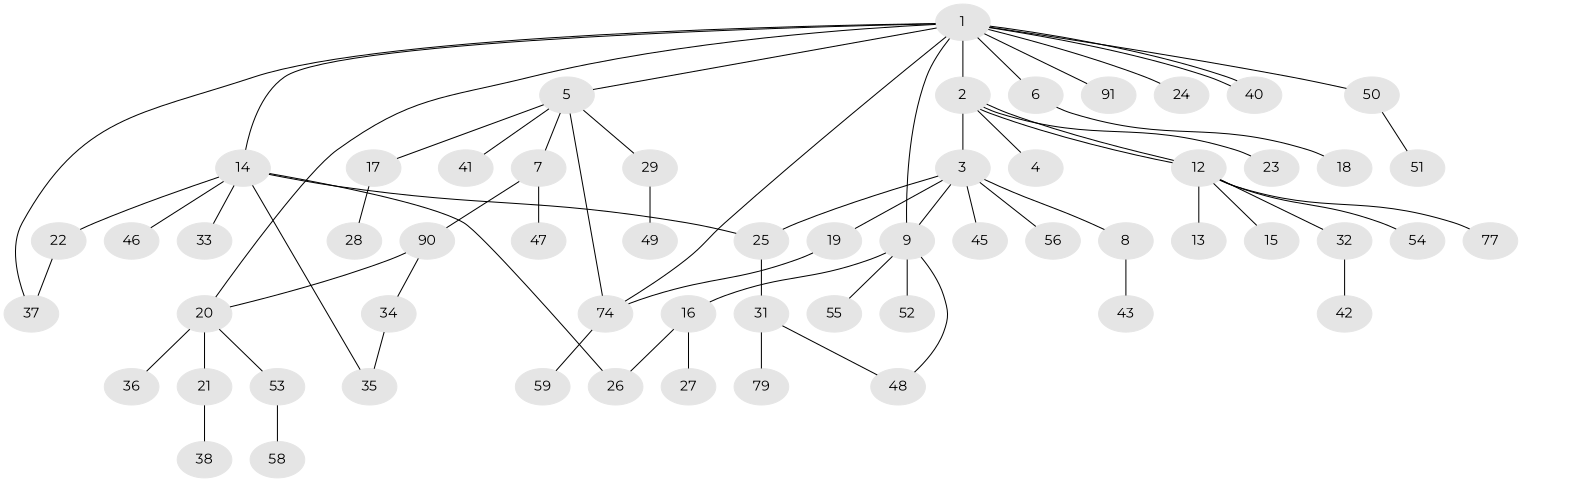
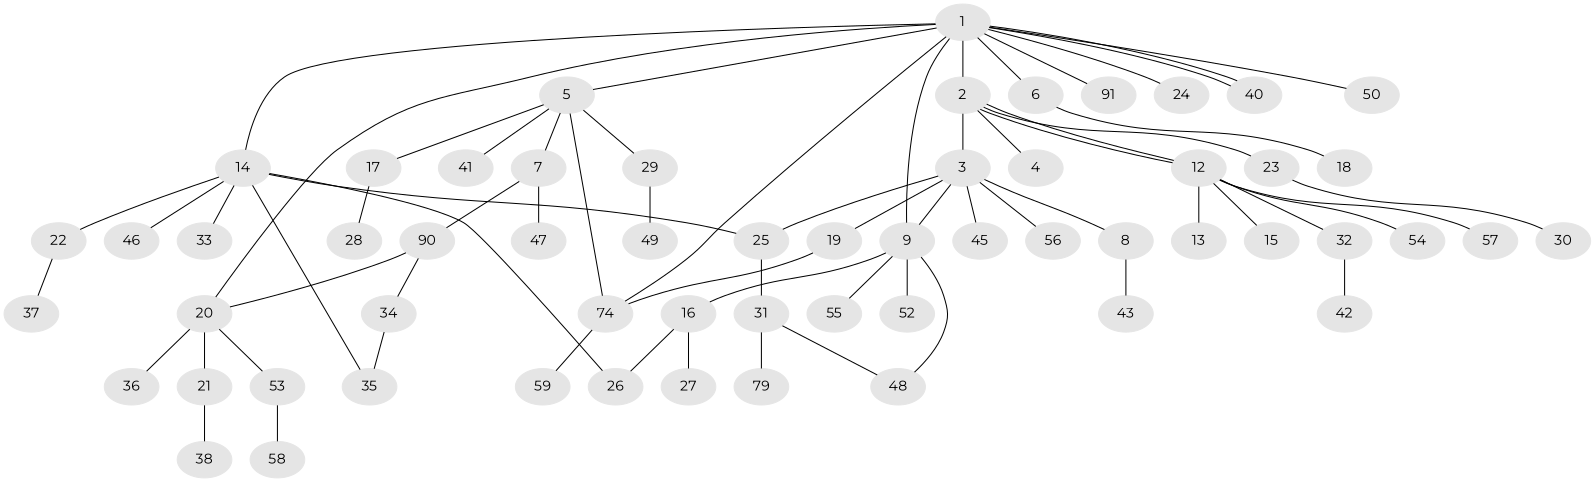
(285, 70) -> none
(1418, 168) -> none
(1490, 241) -> (1490, 241)
none -> (1563, 241)
